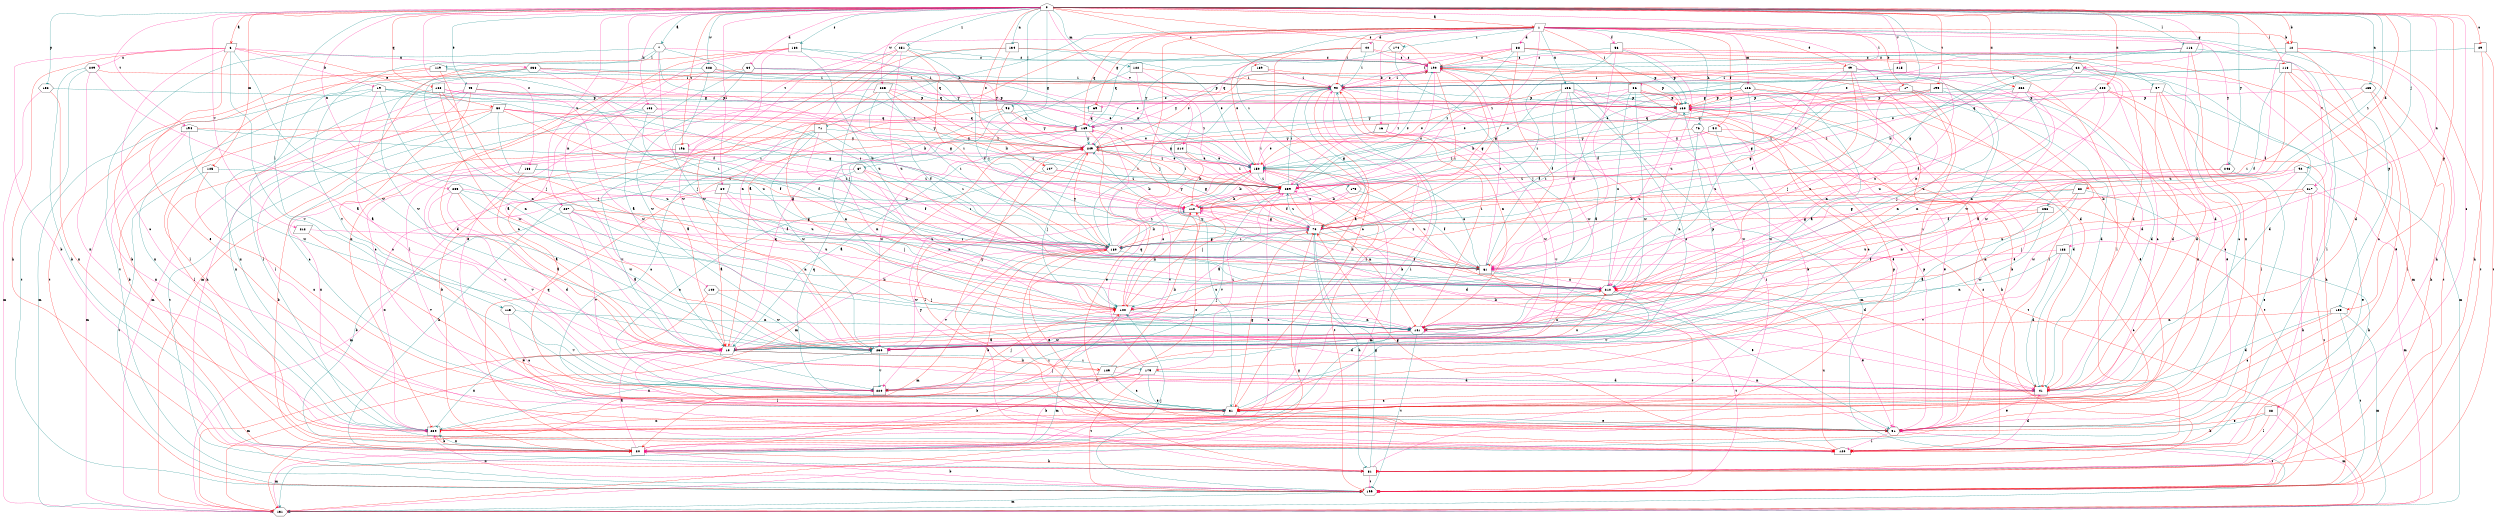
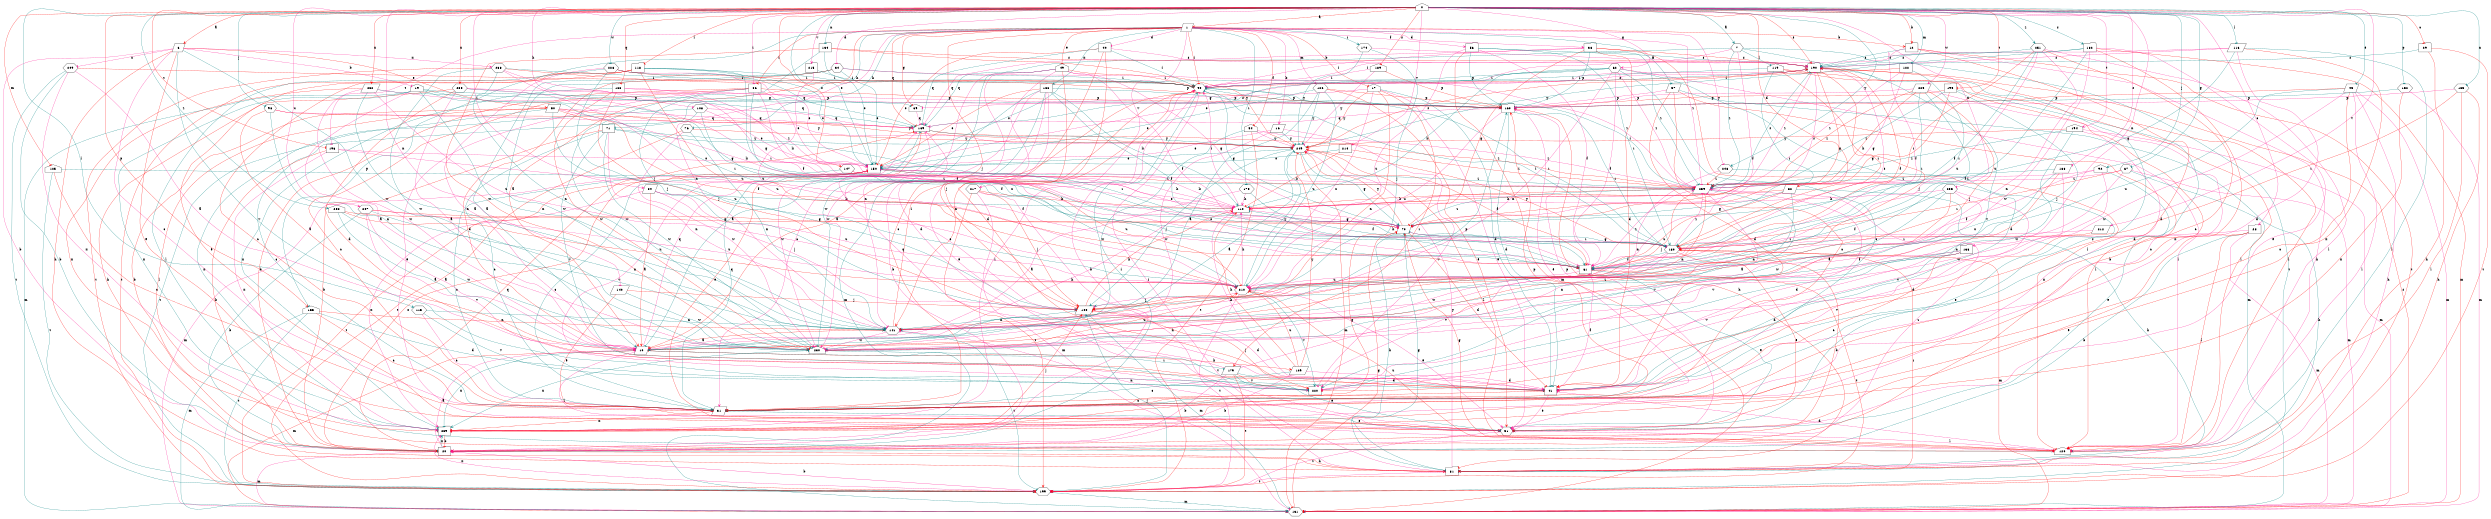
none -> (1851, 240)
(989, 255) -> (1357, 315)
(712, 290) -> (620, 290)
none -> (1588, 339)
